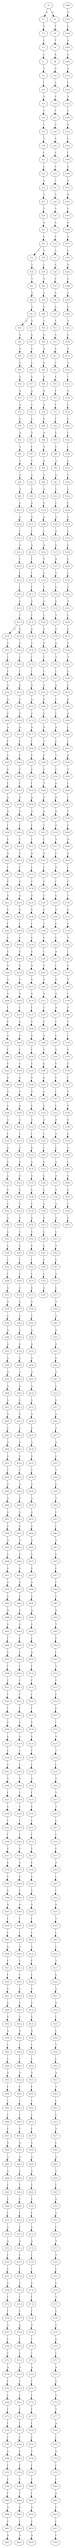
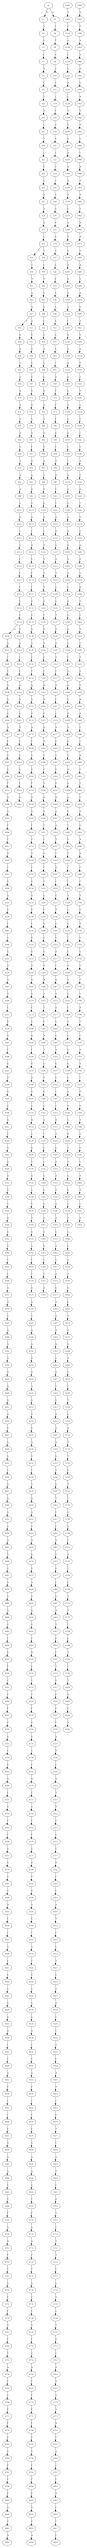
(19, 811) -> none
